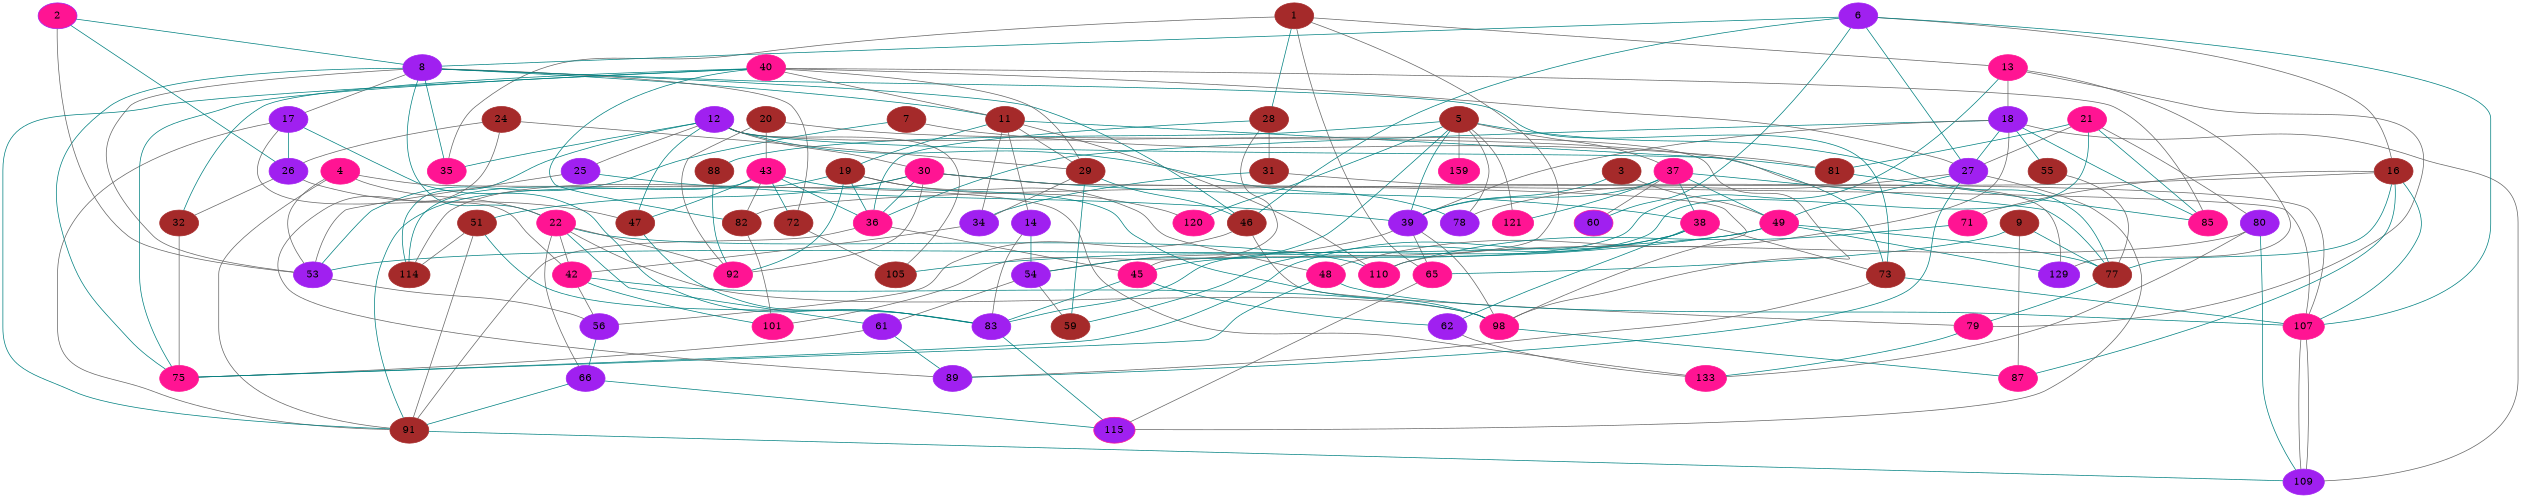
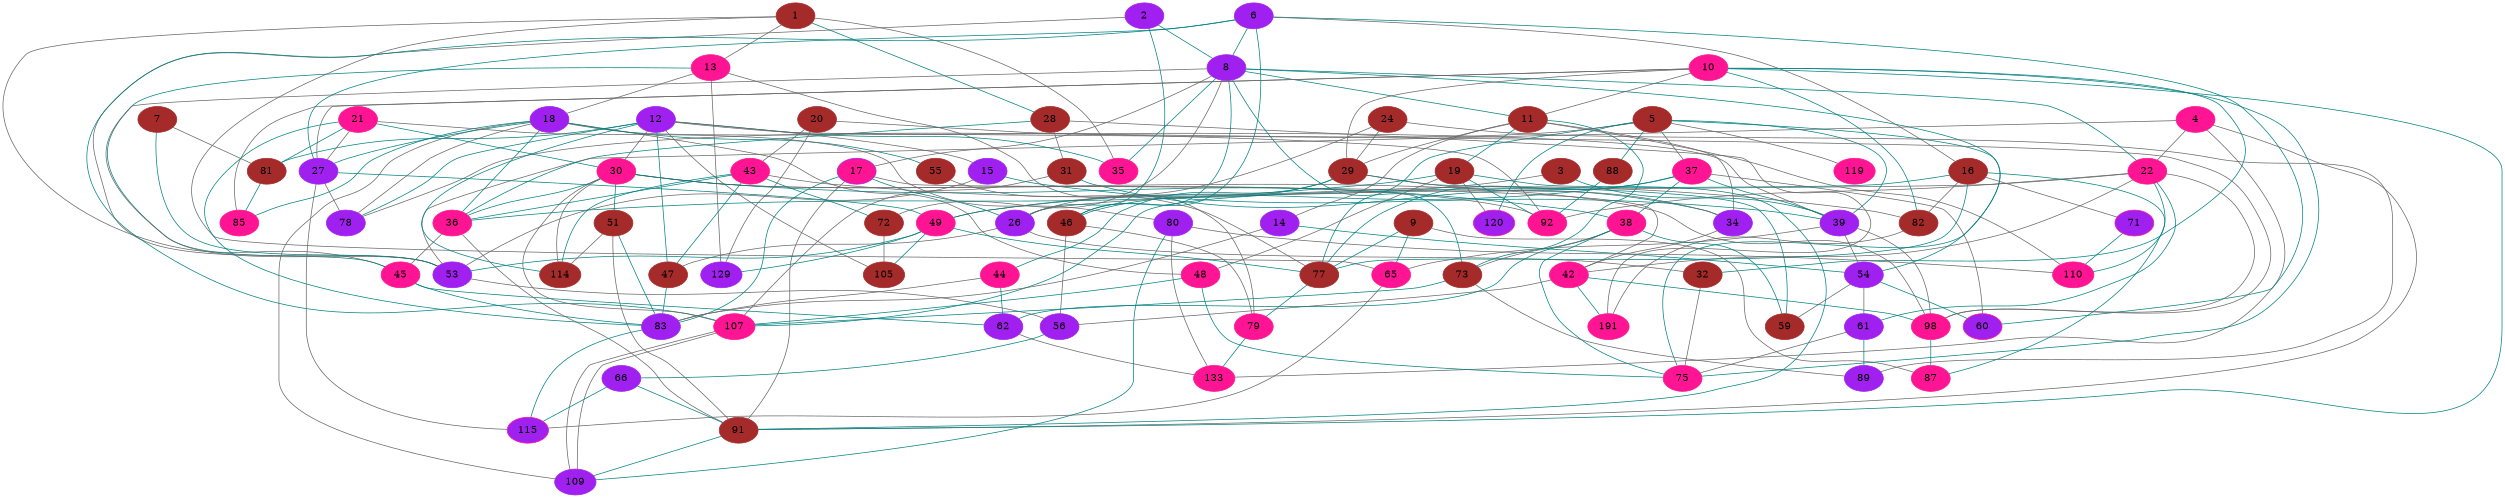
(58, 16) -> (1144, 16)
(766, 68) -> (1708, 68)
(288, 119) -> (857, 171)
none -> (438, 155)
(581, 171) -> (988, 171)
(1459, 171) -> (1855, 171)
(2147, 171) -> (487, 145)
(1194, 223) -> (1494, 223)
(1513, 223) -> none
(1968, 223) -> (2134, 223)
(1134, 235) -> none
none -> (1000, 275)
none -> (1924, 300)
(550, 304) -> (1578, 189)
(773, 327) -> (1608, 327)
(1530, 349) -> none
